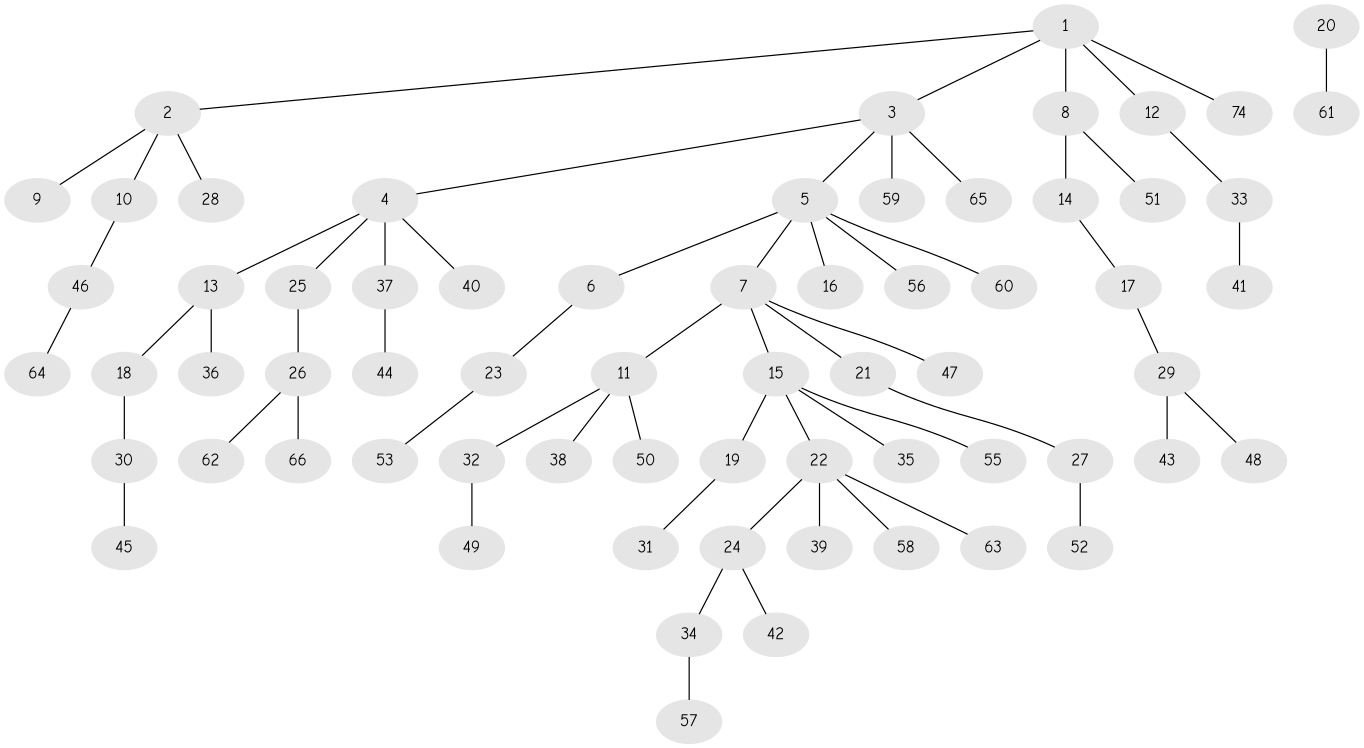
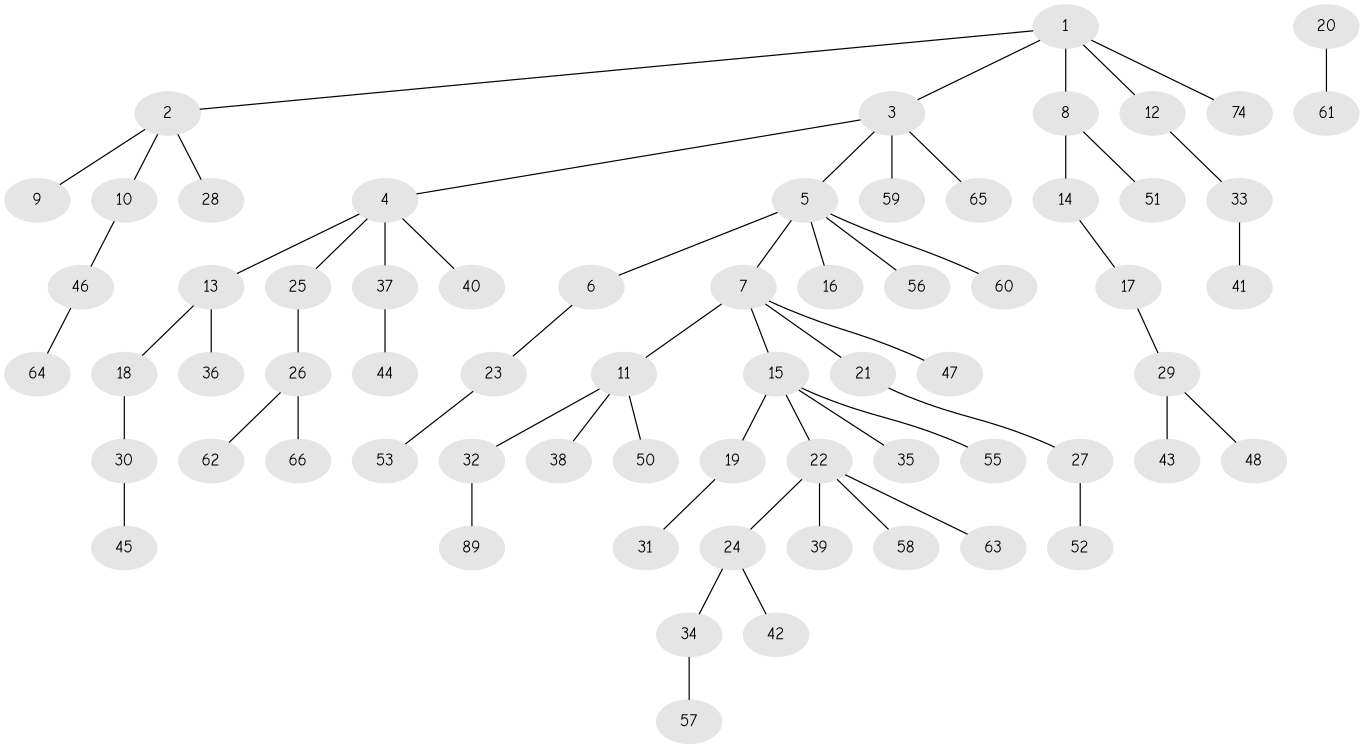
(472, 548) -> (472, 548)
